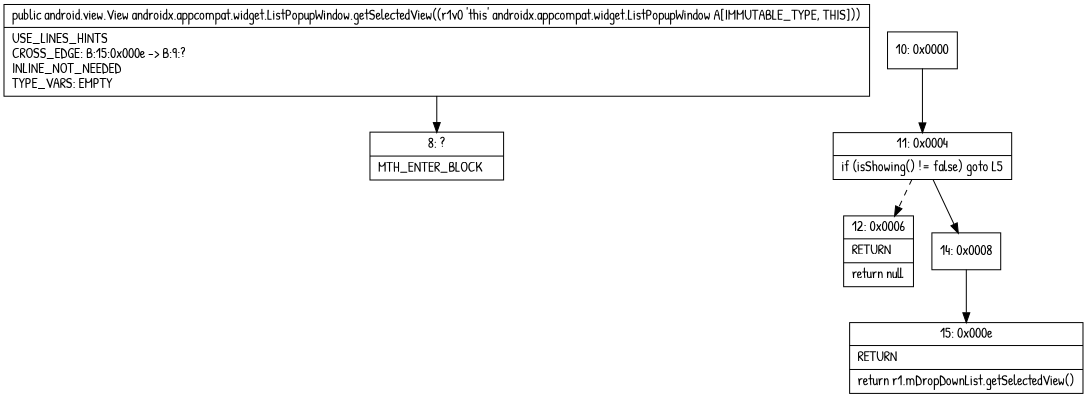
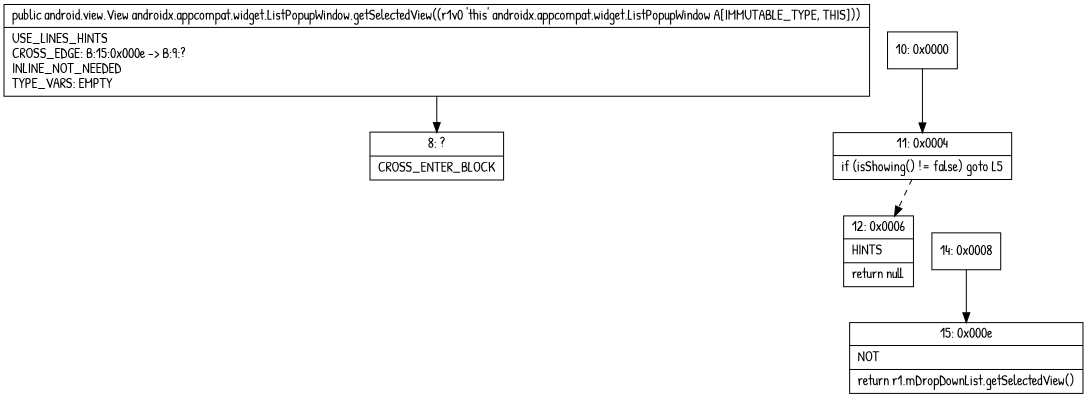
(431, 168) -> (437, 168)
(943, 202) -> none
(872, 250) -> (867, 250)
(878, 357) -> (869, 357)
